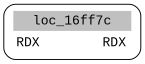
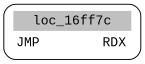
(71, 42) -> (71, 42)
